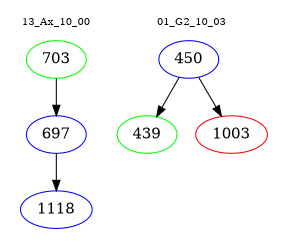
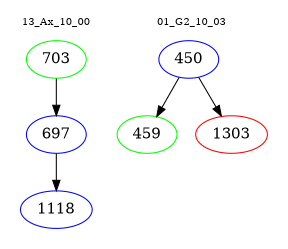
(147, 135) -> (147, 135)
(232, 135) -> (232, 135)
